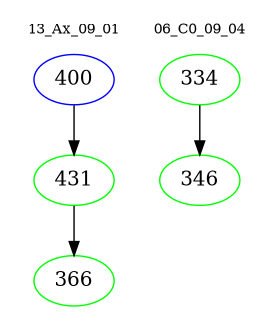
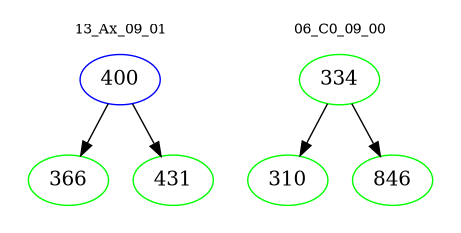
(200, 30) -> (340, 30)
(200, 180) -> (393, 180)
none -> (288, 180)
(74, 224) -> (98, 123)
